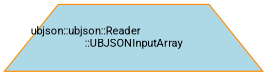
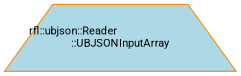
(134, 38) -> (120, 38)
